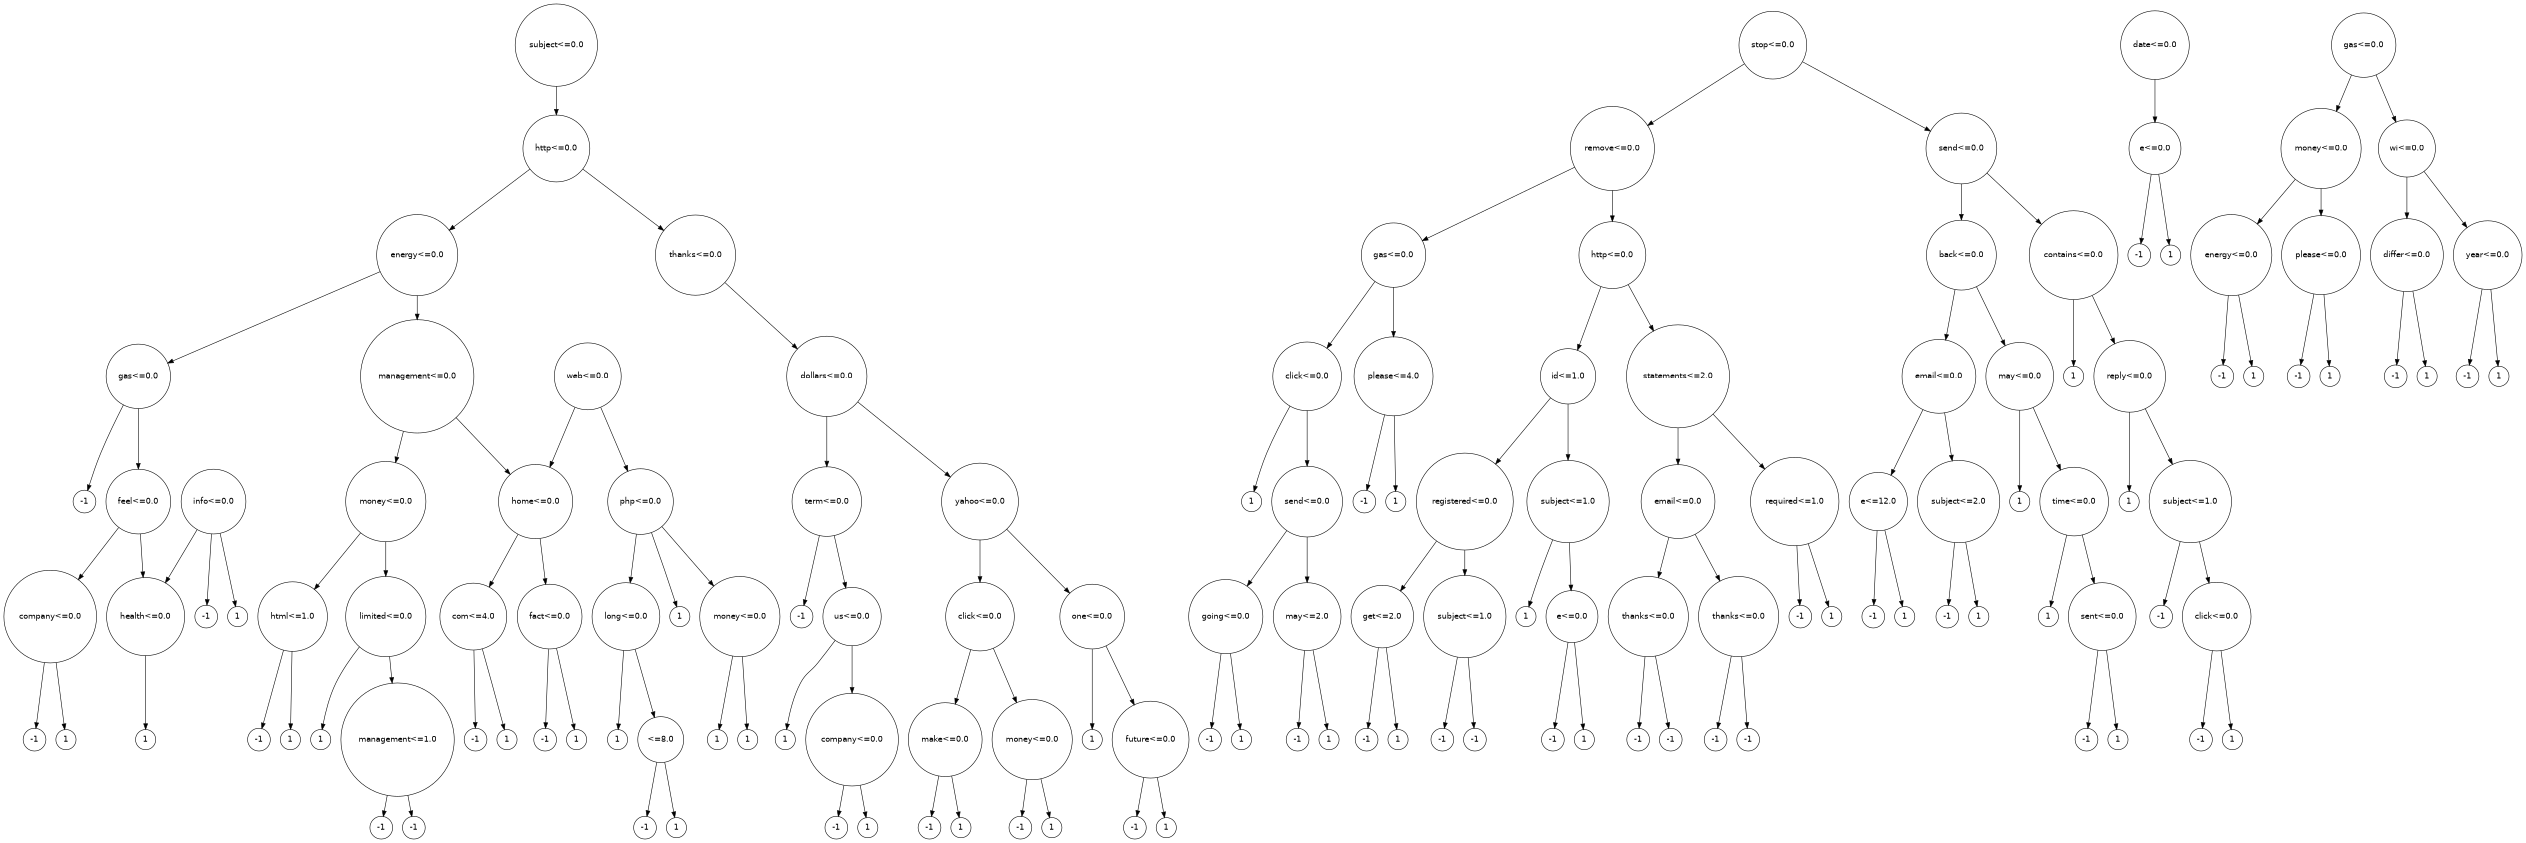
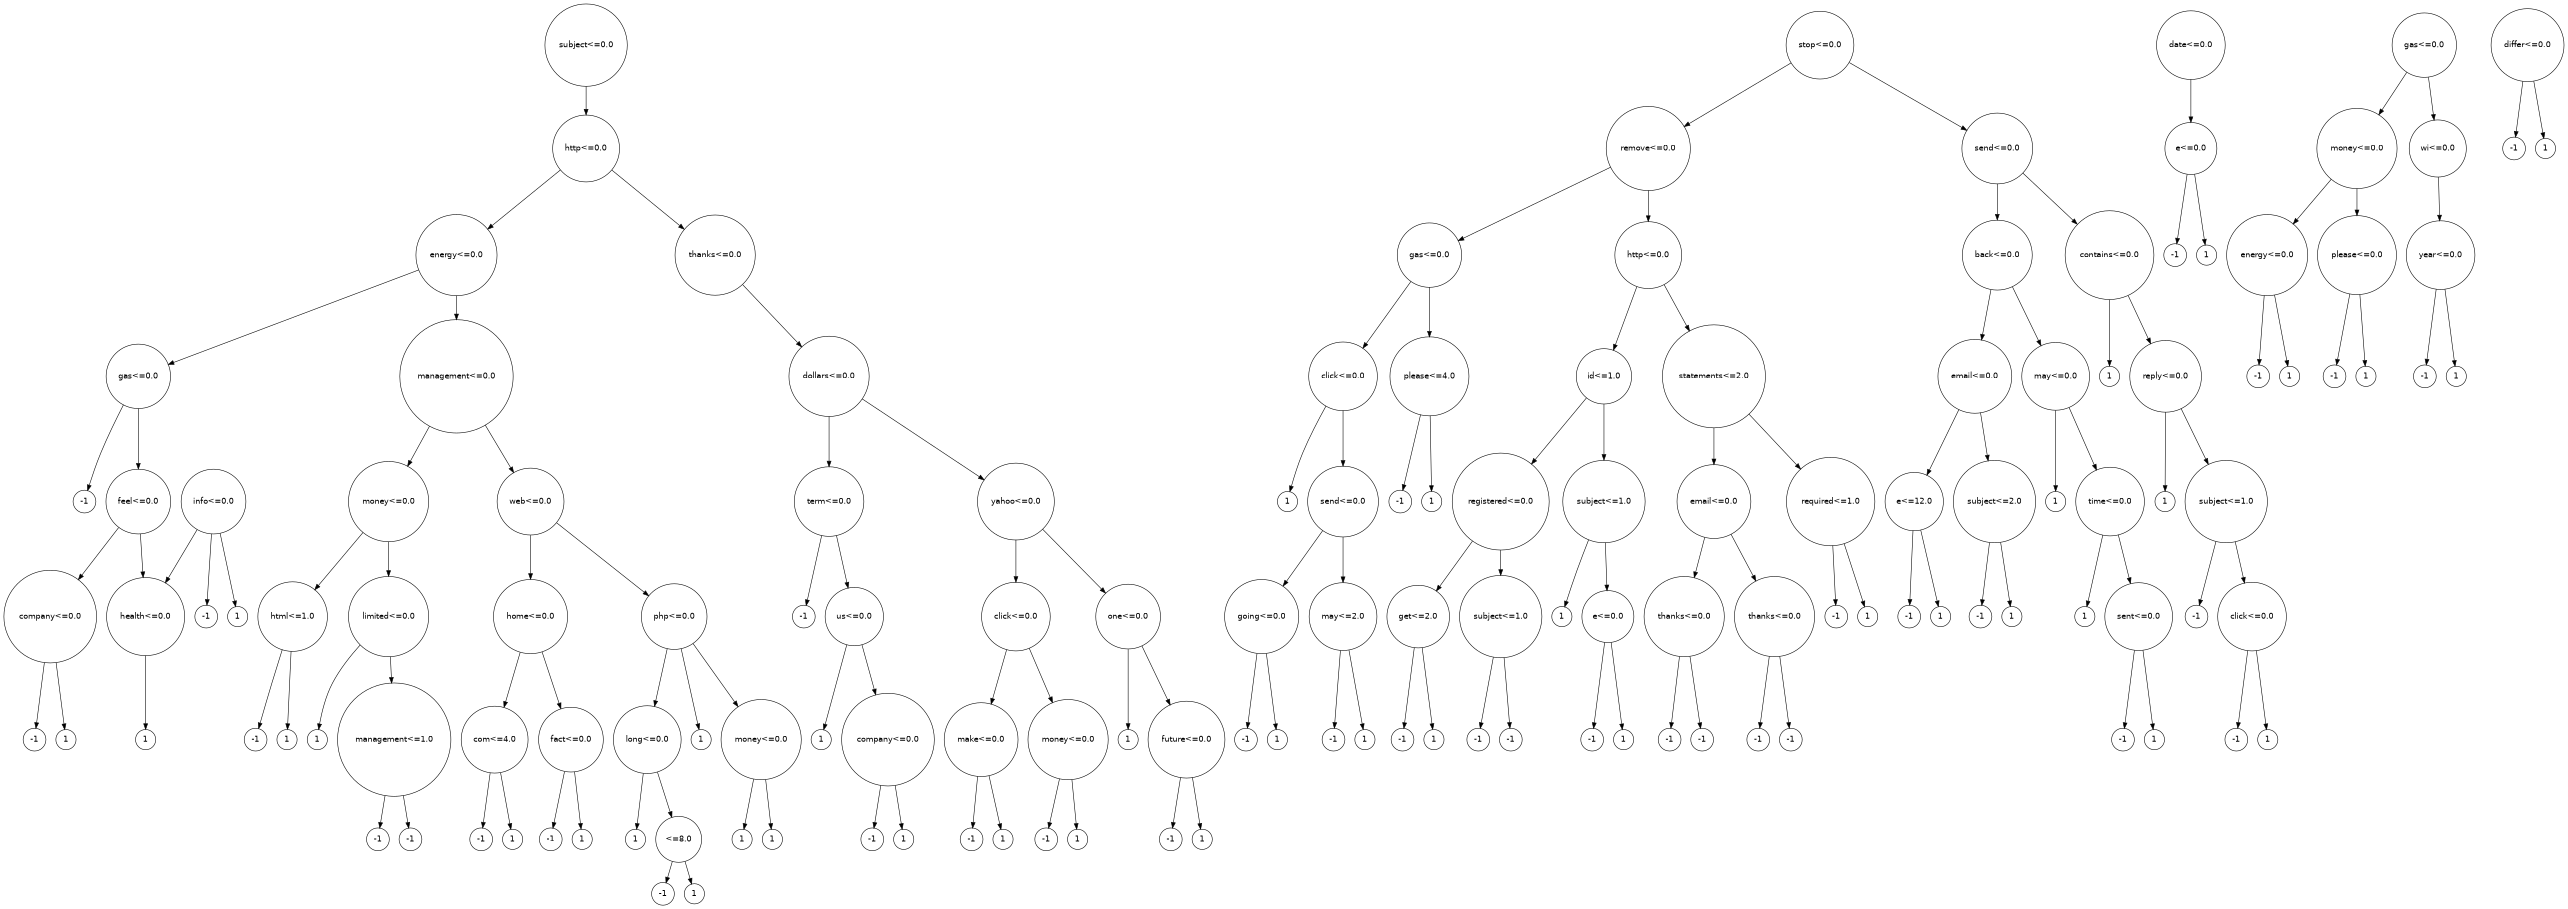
(2407, 195) -> none
(481, 444) -> (498, 446)
